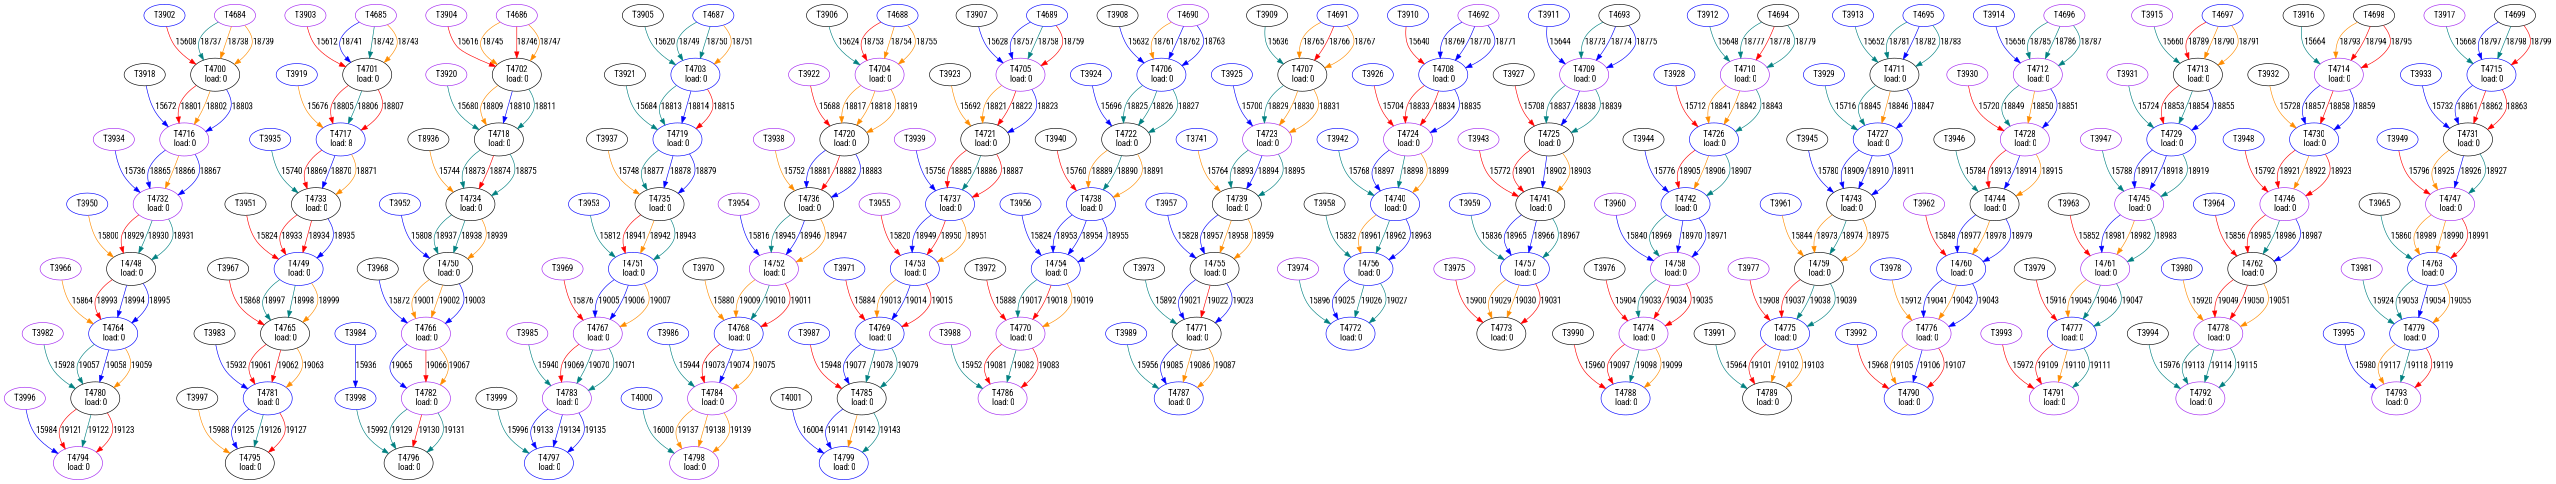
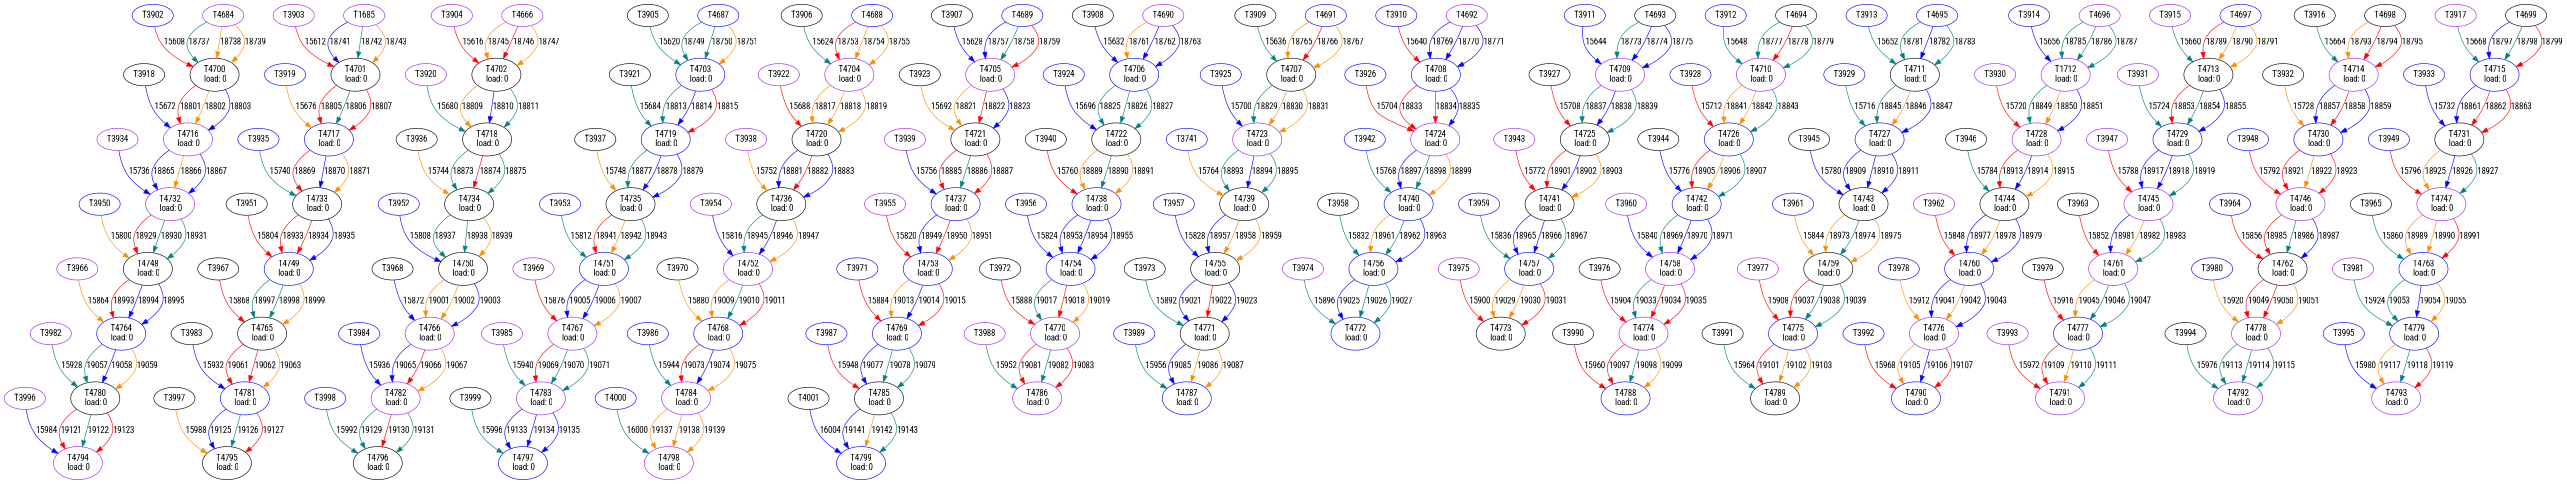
(376, 15) -> (364, 15)
(517, 15) -> (522, 15)
(2038, 75) -> (2066, 75)
(341, 139) -> (329, 139)
(428, 139) -> (417, 139)
(2108, 170) -> (2115, 171)
(267, 237) -> (268, 237)
(355, 363) -> (366, 364)
